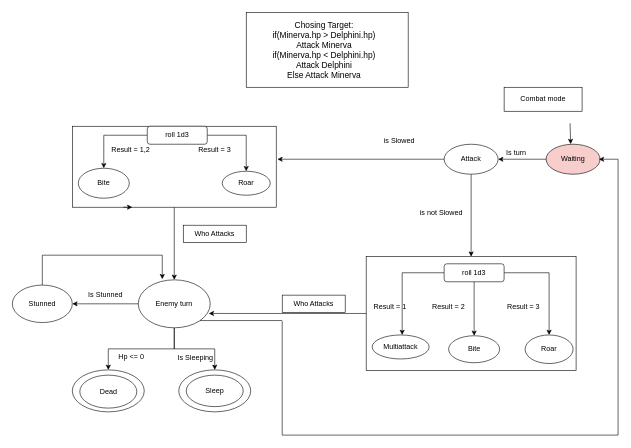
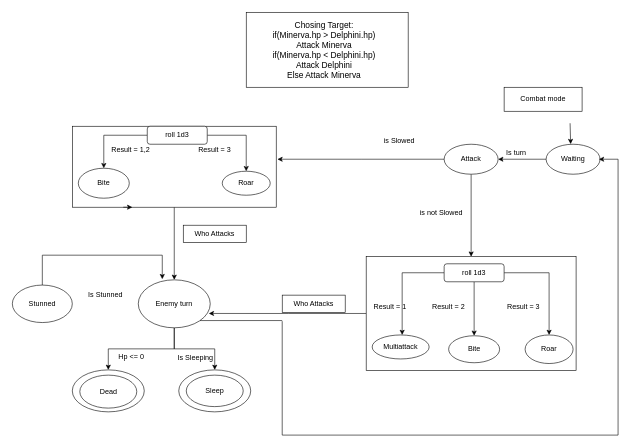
(573, 159) -> (573, 159)
(77, 304) -> none
